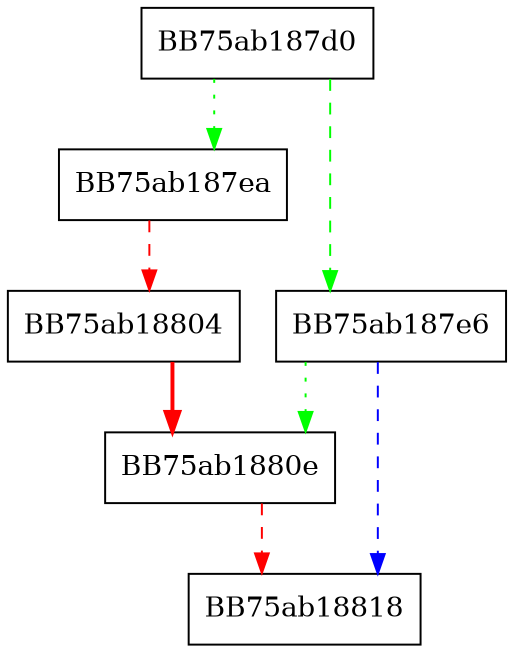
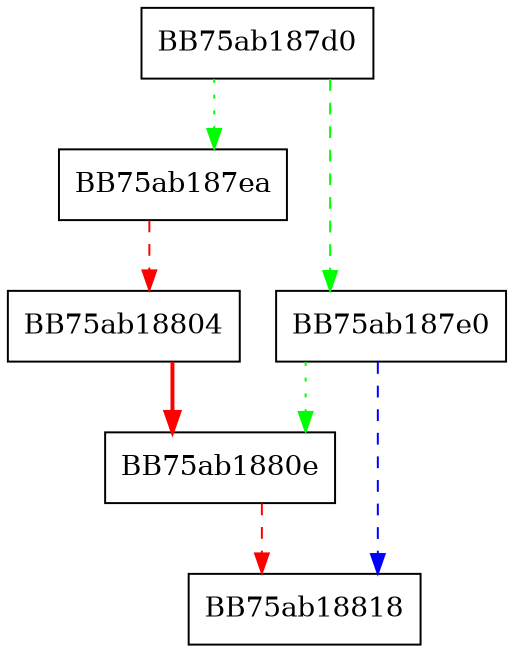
(391, 326) -> (391, 326)
